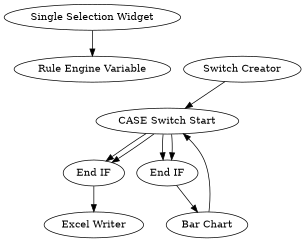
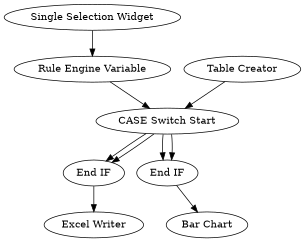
(242, 69) -> (242, 69)
(208, 172) -> (127, 93)
